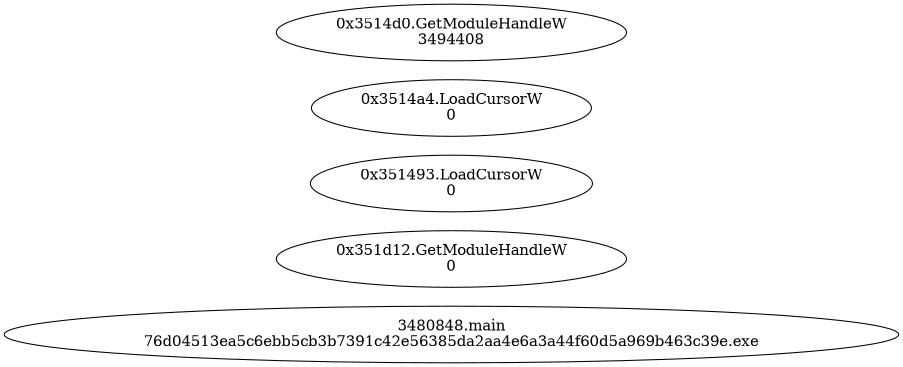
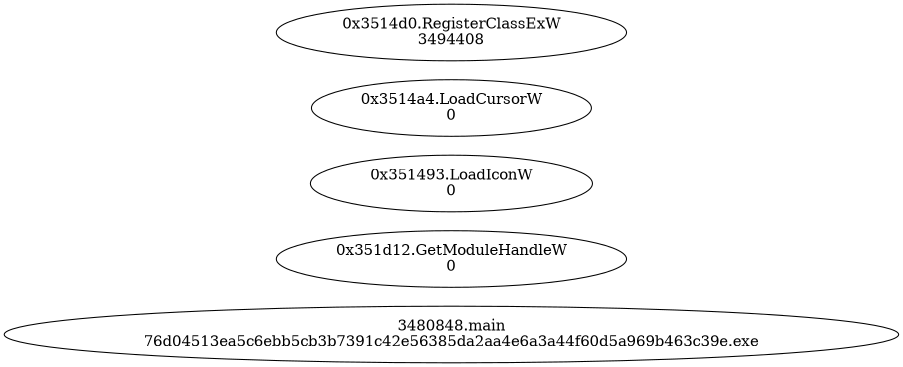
(451, 33) -> (451, 33)
(451, 184) -> (451, 184)
